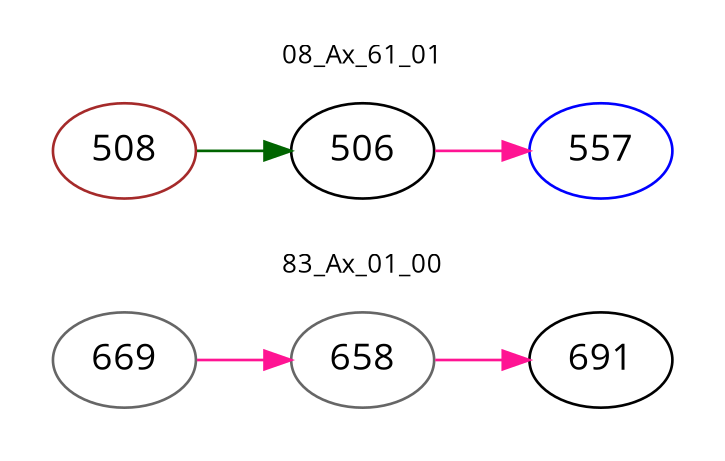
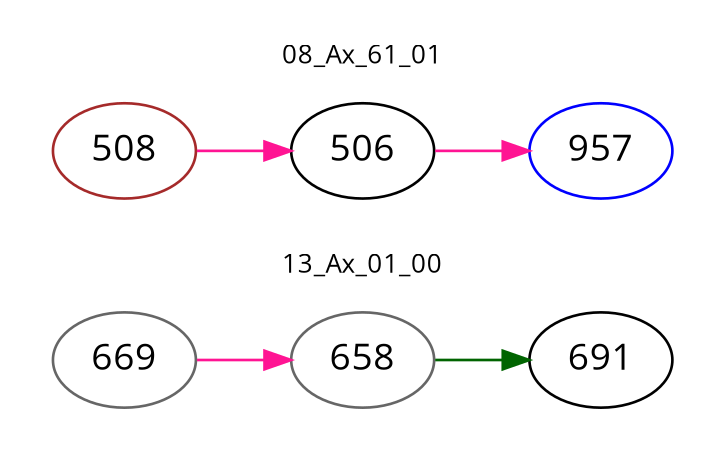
(231, 151) -> (231, 151)
(601, 151) -> (601, 151)
(363, 266) -> (363, 266)
(469, 360) -> (469, 360)
